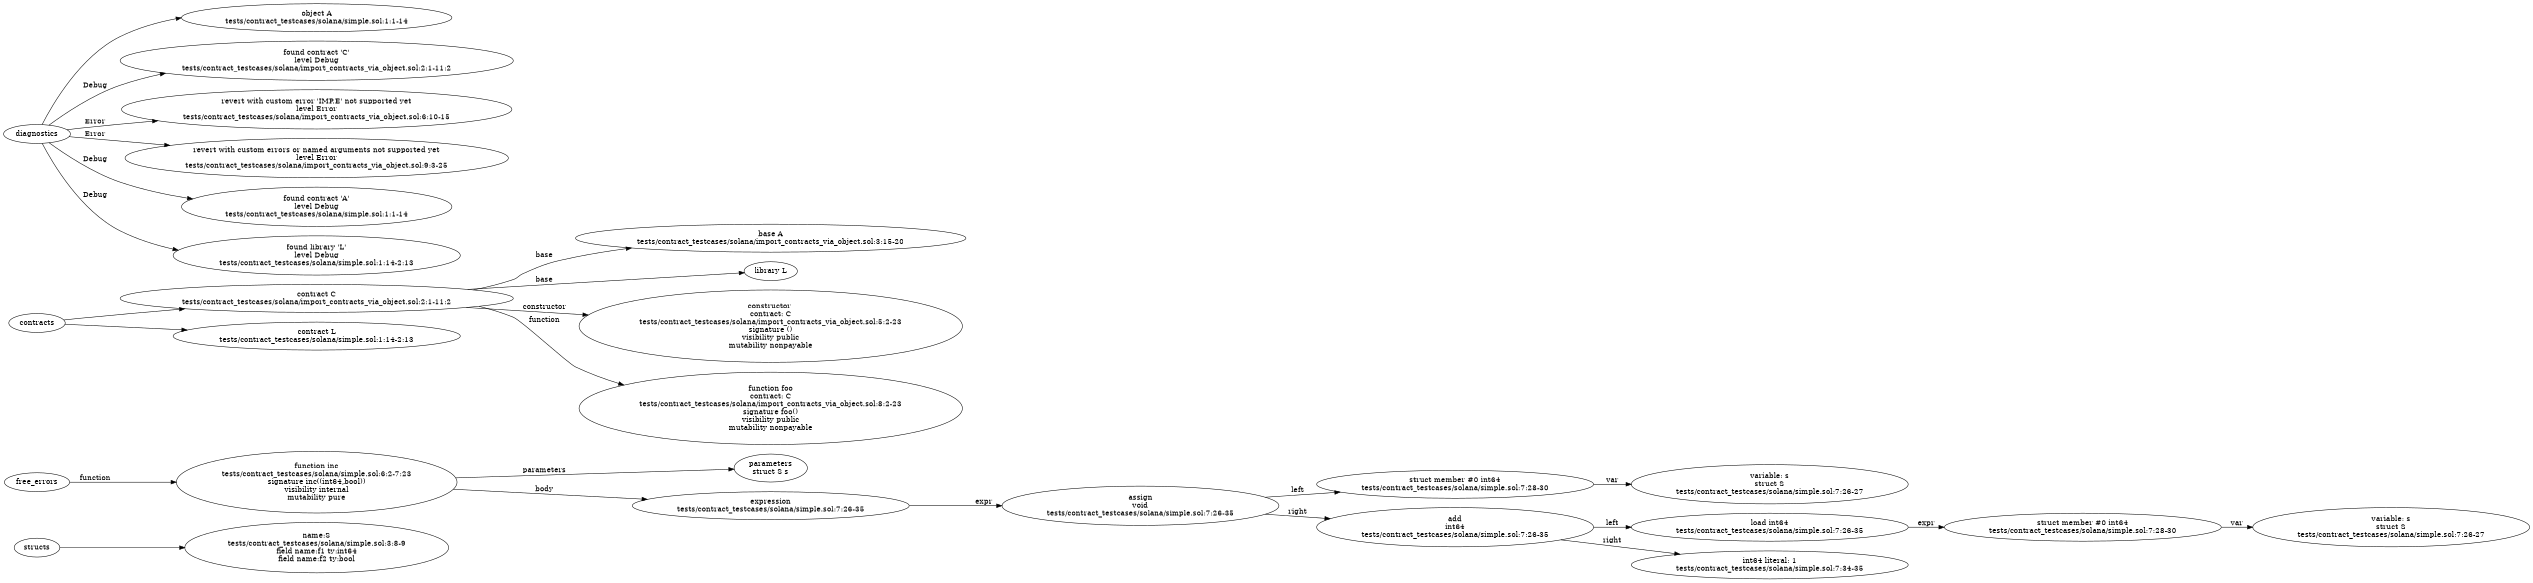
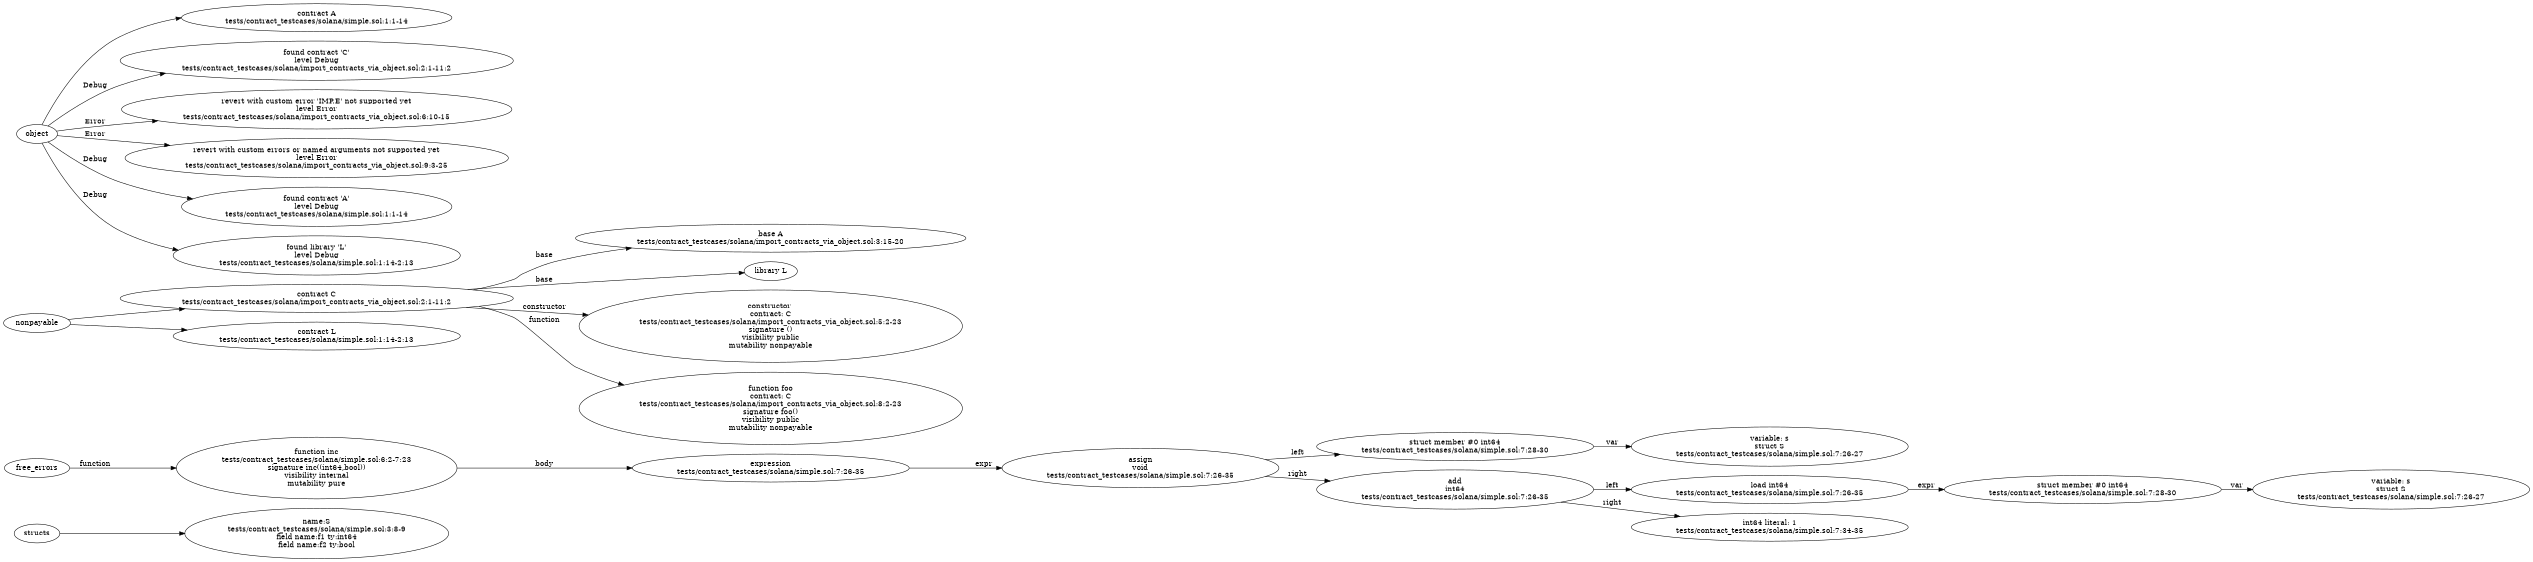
(317, 18) -> (317, 18)
(37, 134) -> (37, 134)
(37, 323) -> (37, 323)
(771, 468) -> none
